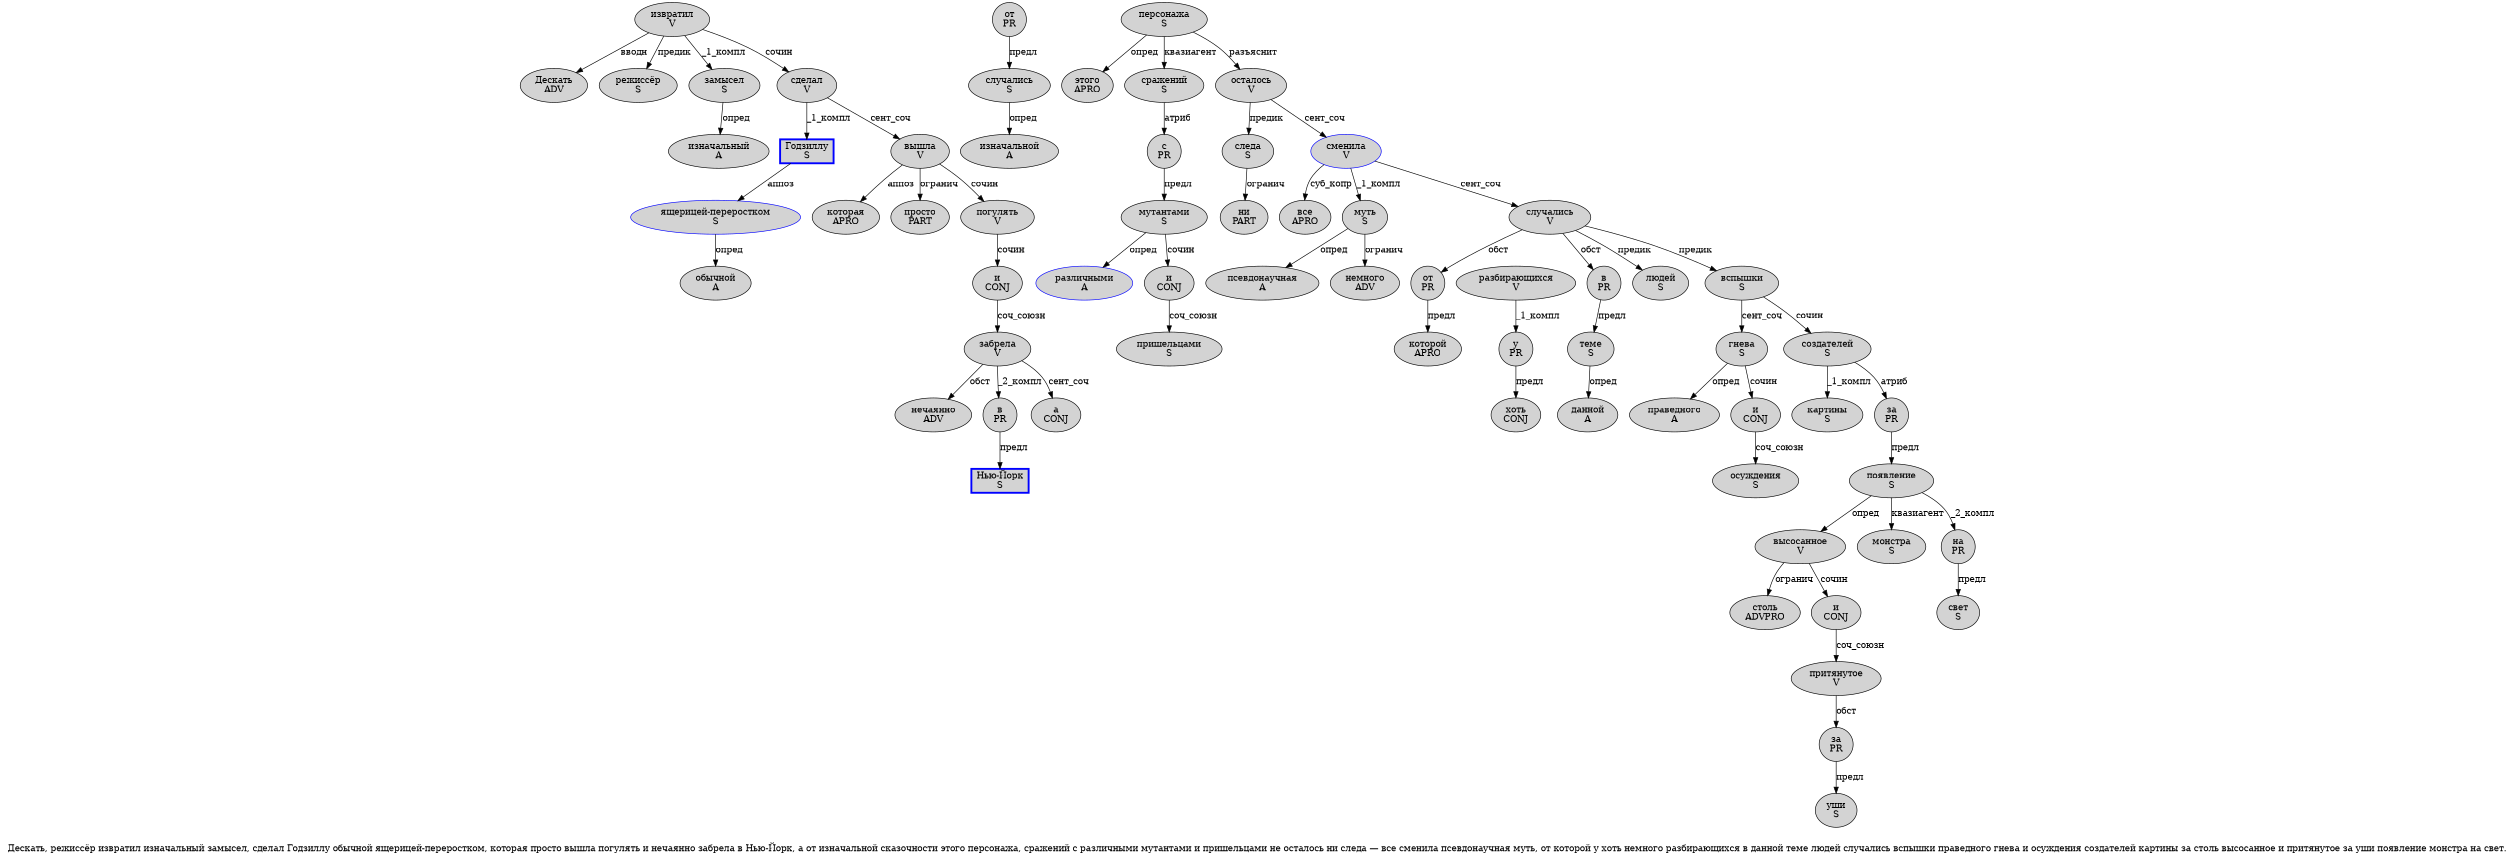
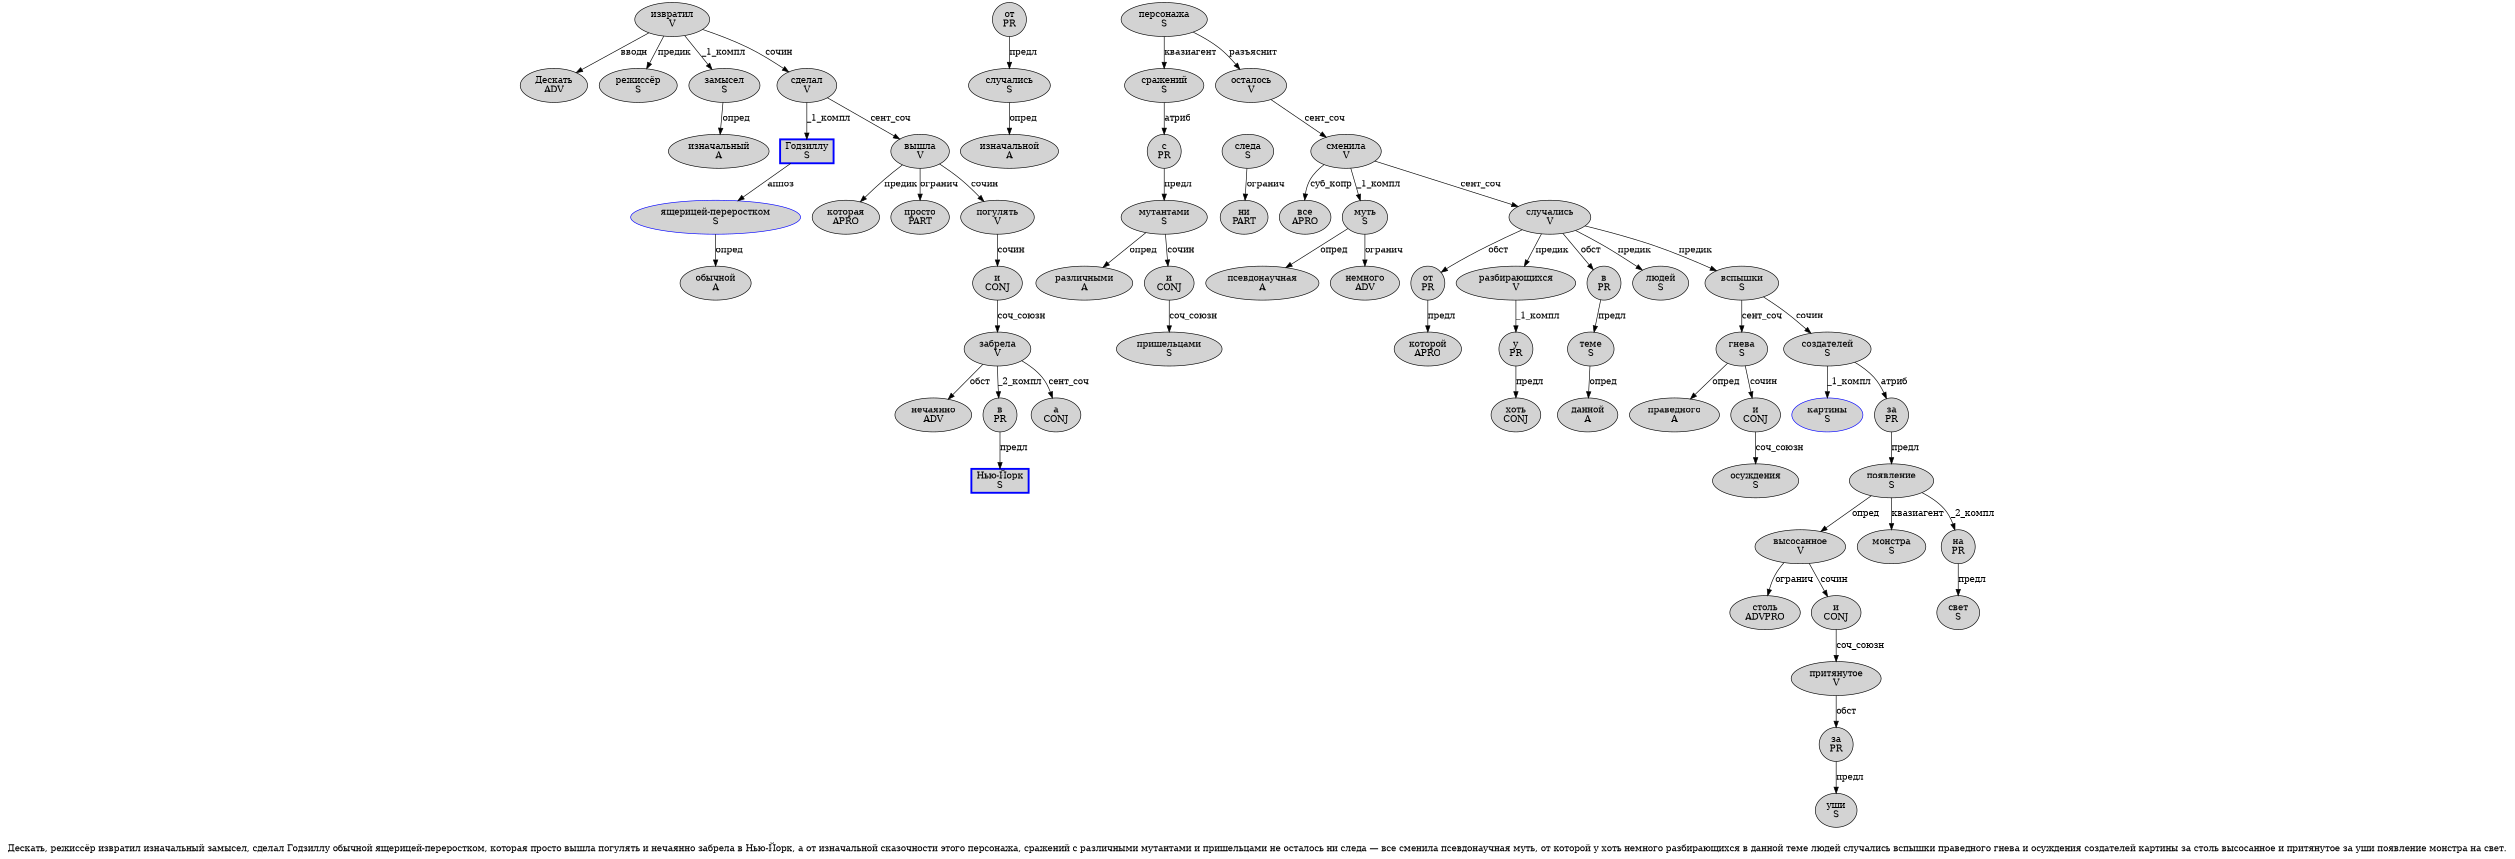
(1087, 85) -> none
(1250, 115) -> none
(1346, 151) -> (1346, 151)
(901, 184) -> (901, 184)
none -> (1534, 247)
(1084, 283) -> (1084, 283)
(1827, 415) -> (1827, 415)
